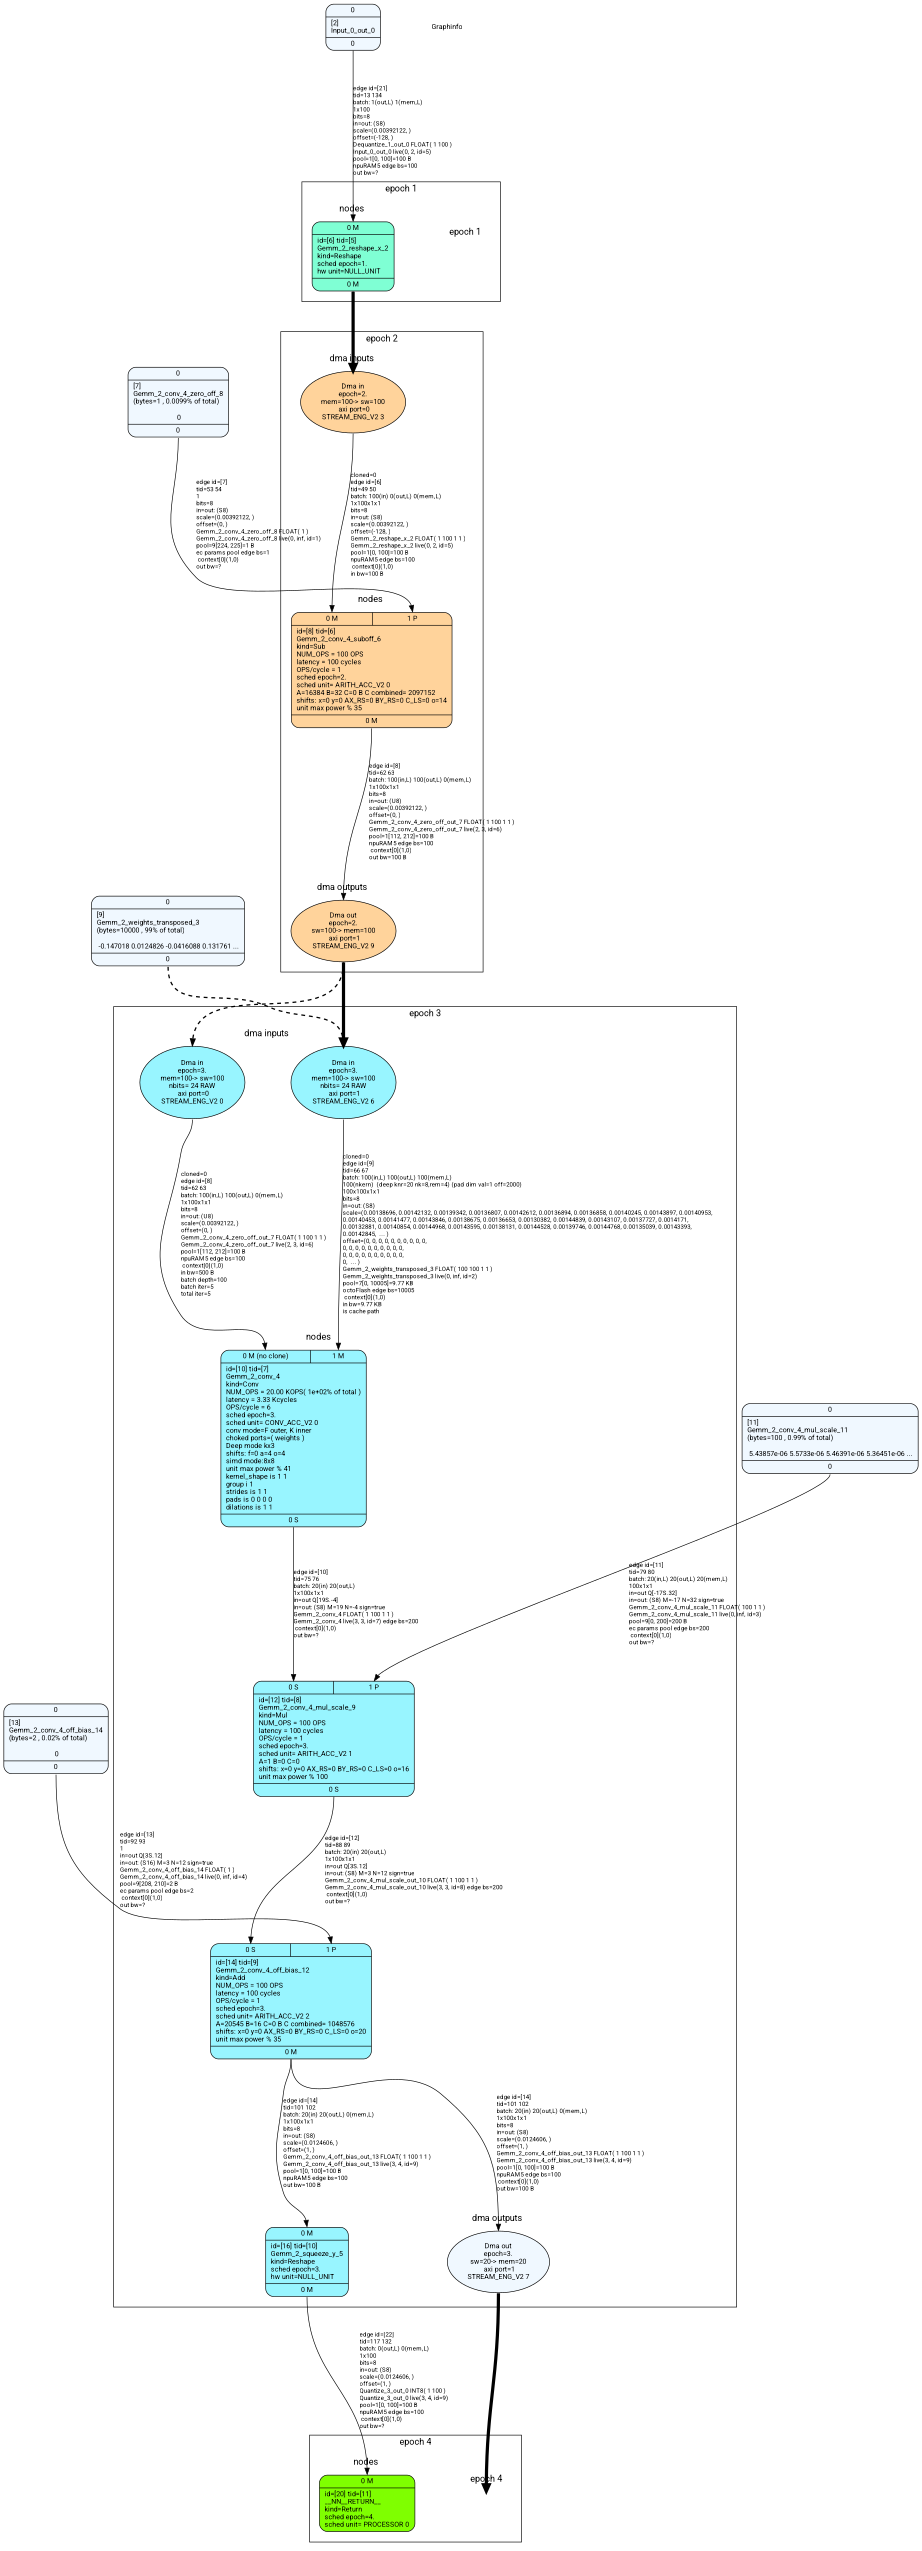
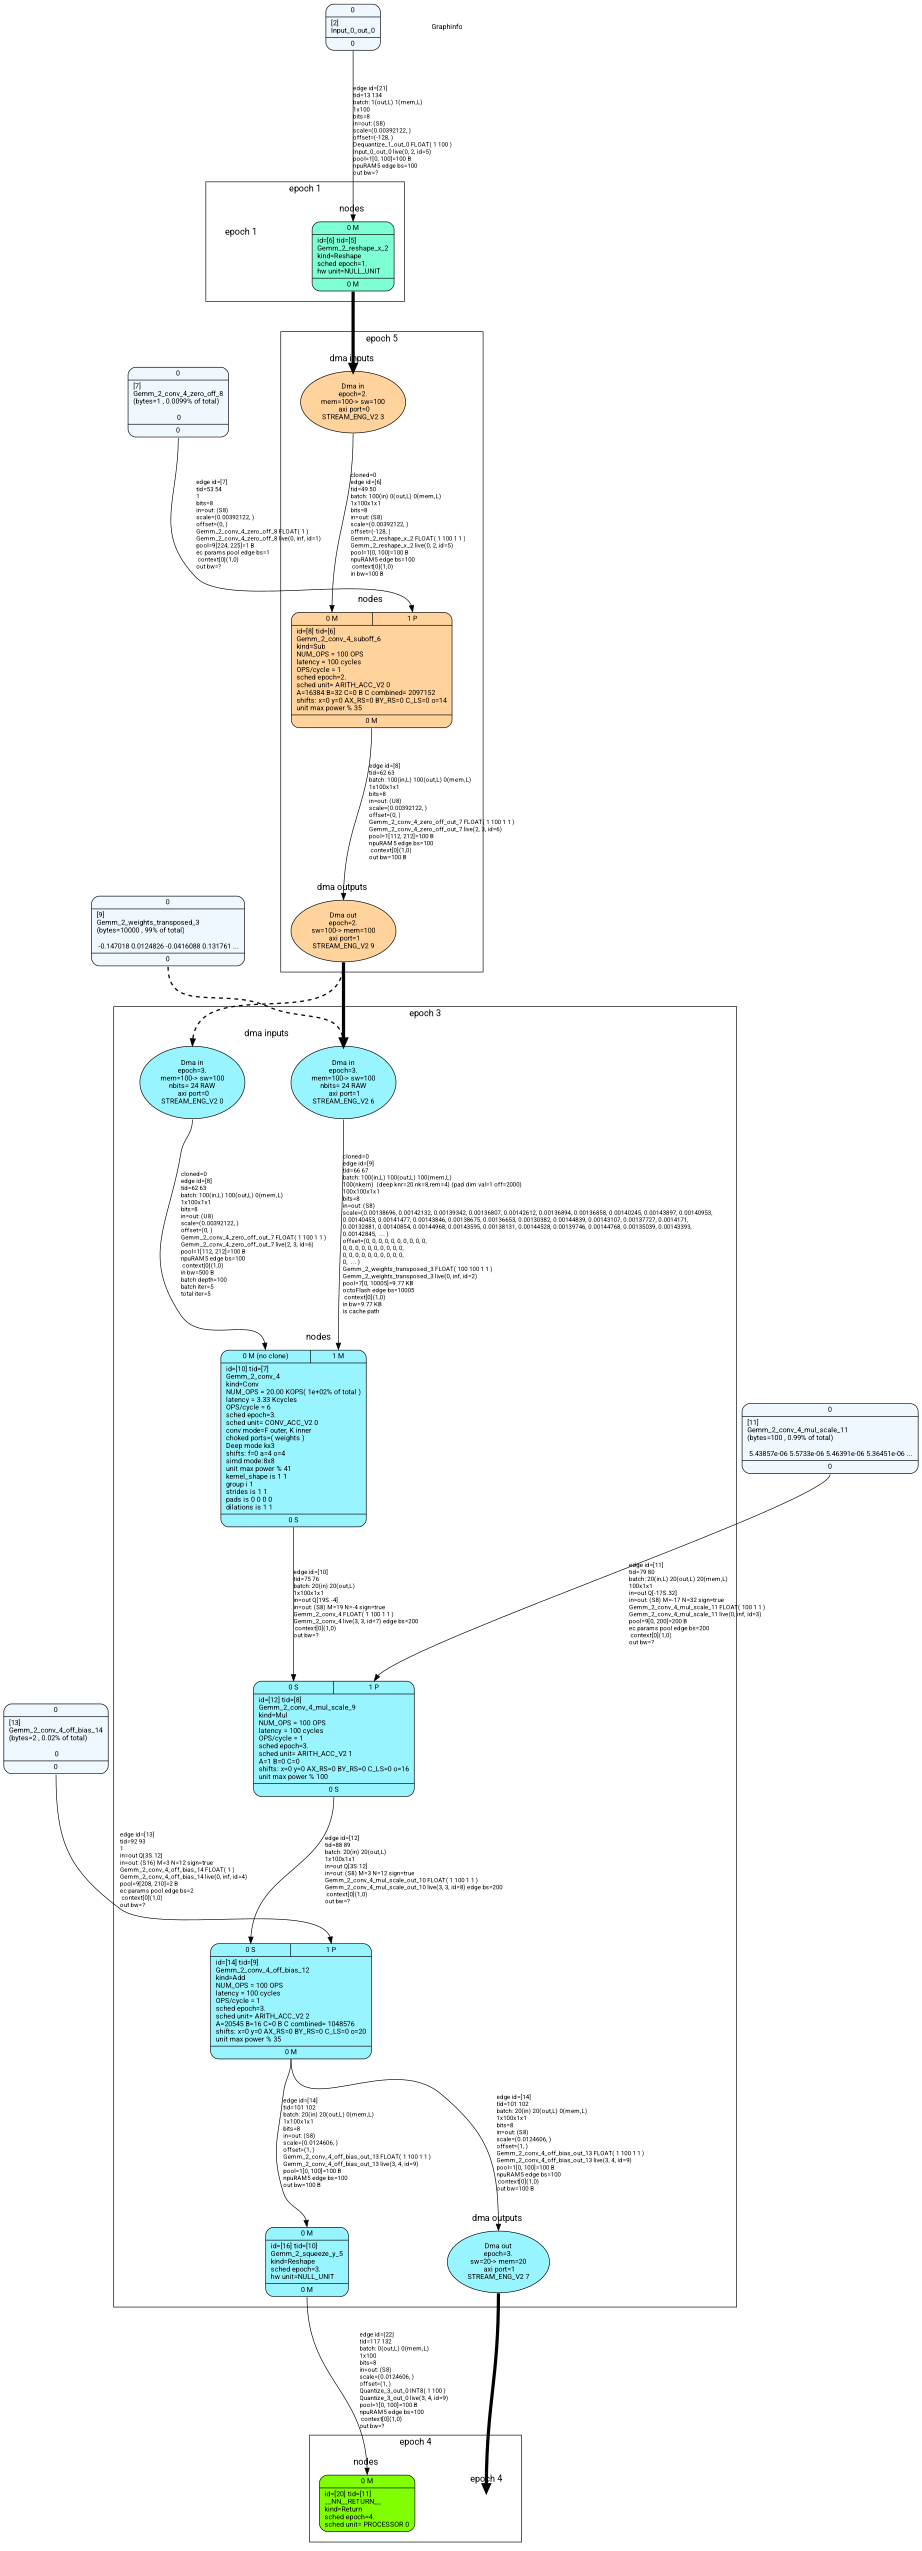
(382, 339) -> (382, 339)
(498, 2262) -> (498, 2262)
